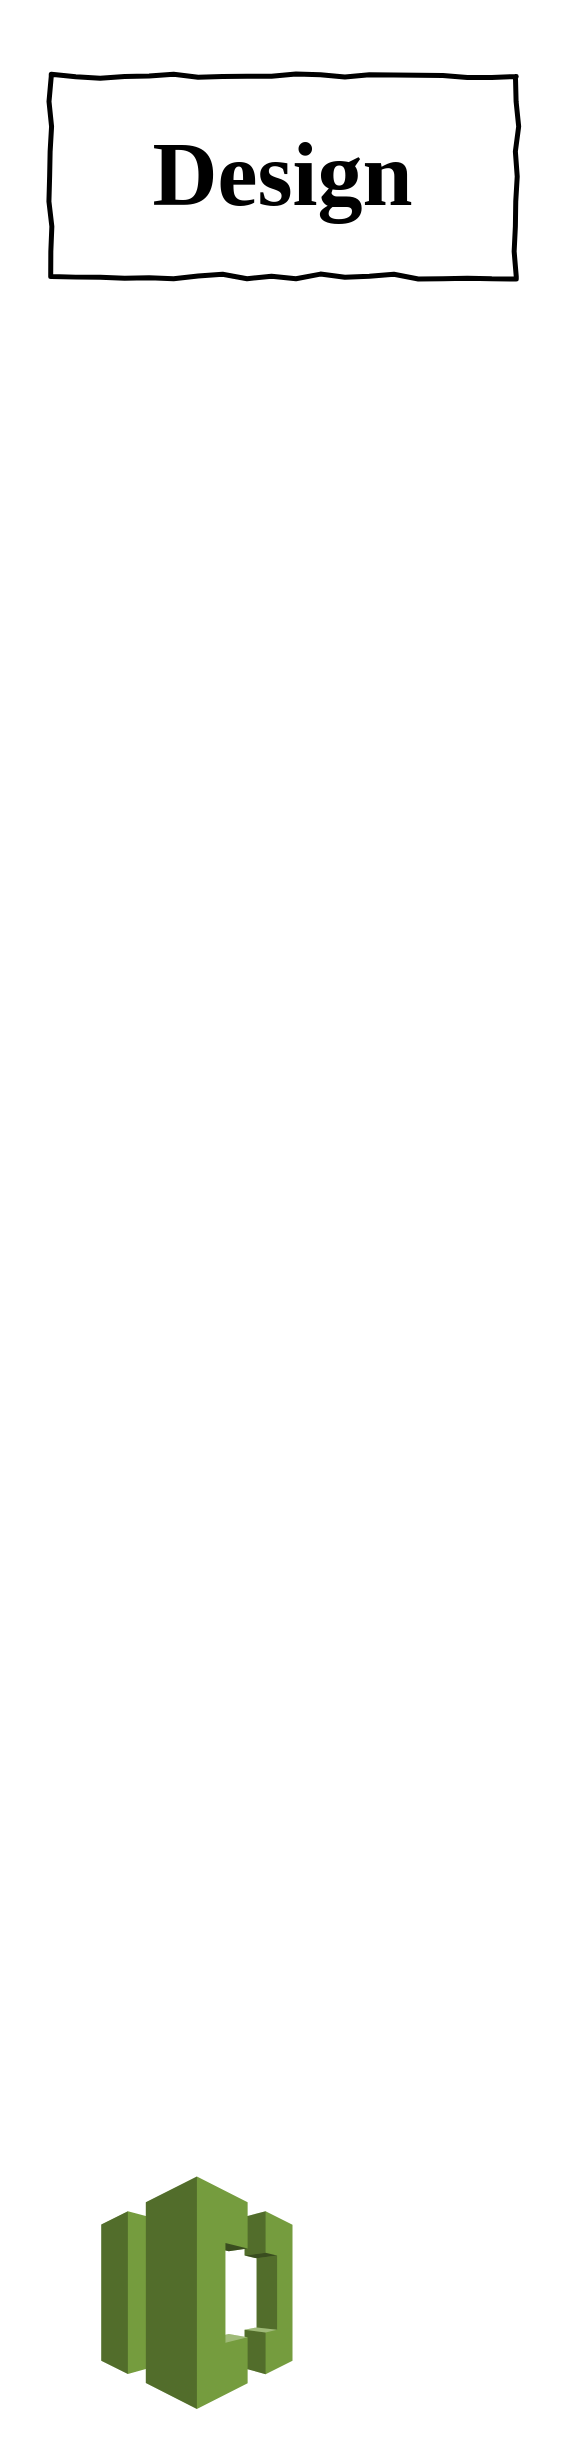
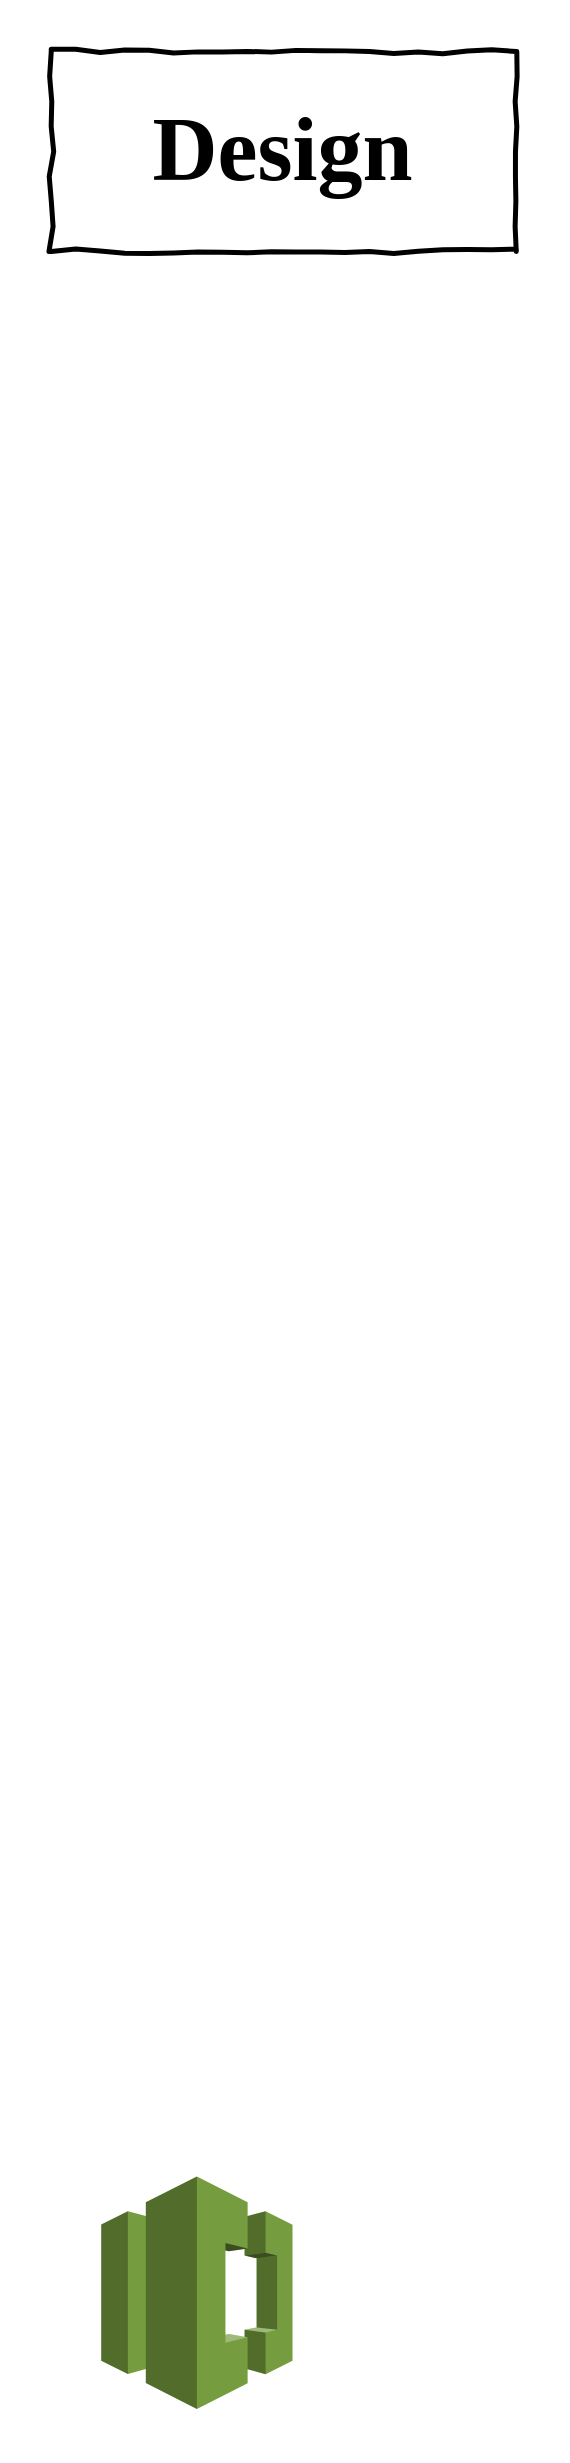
(284, 176) -> (284, 151)
